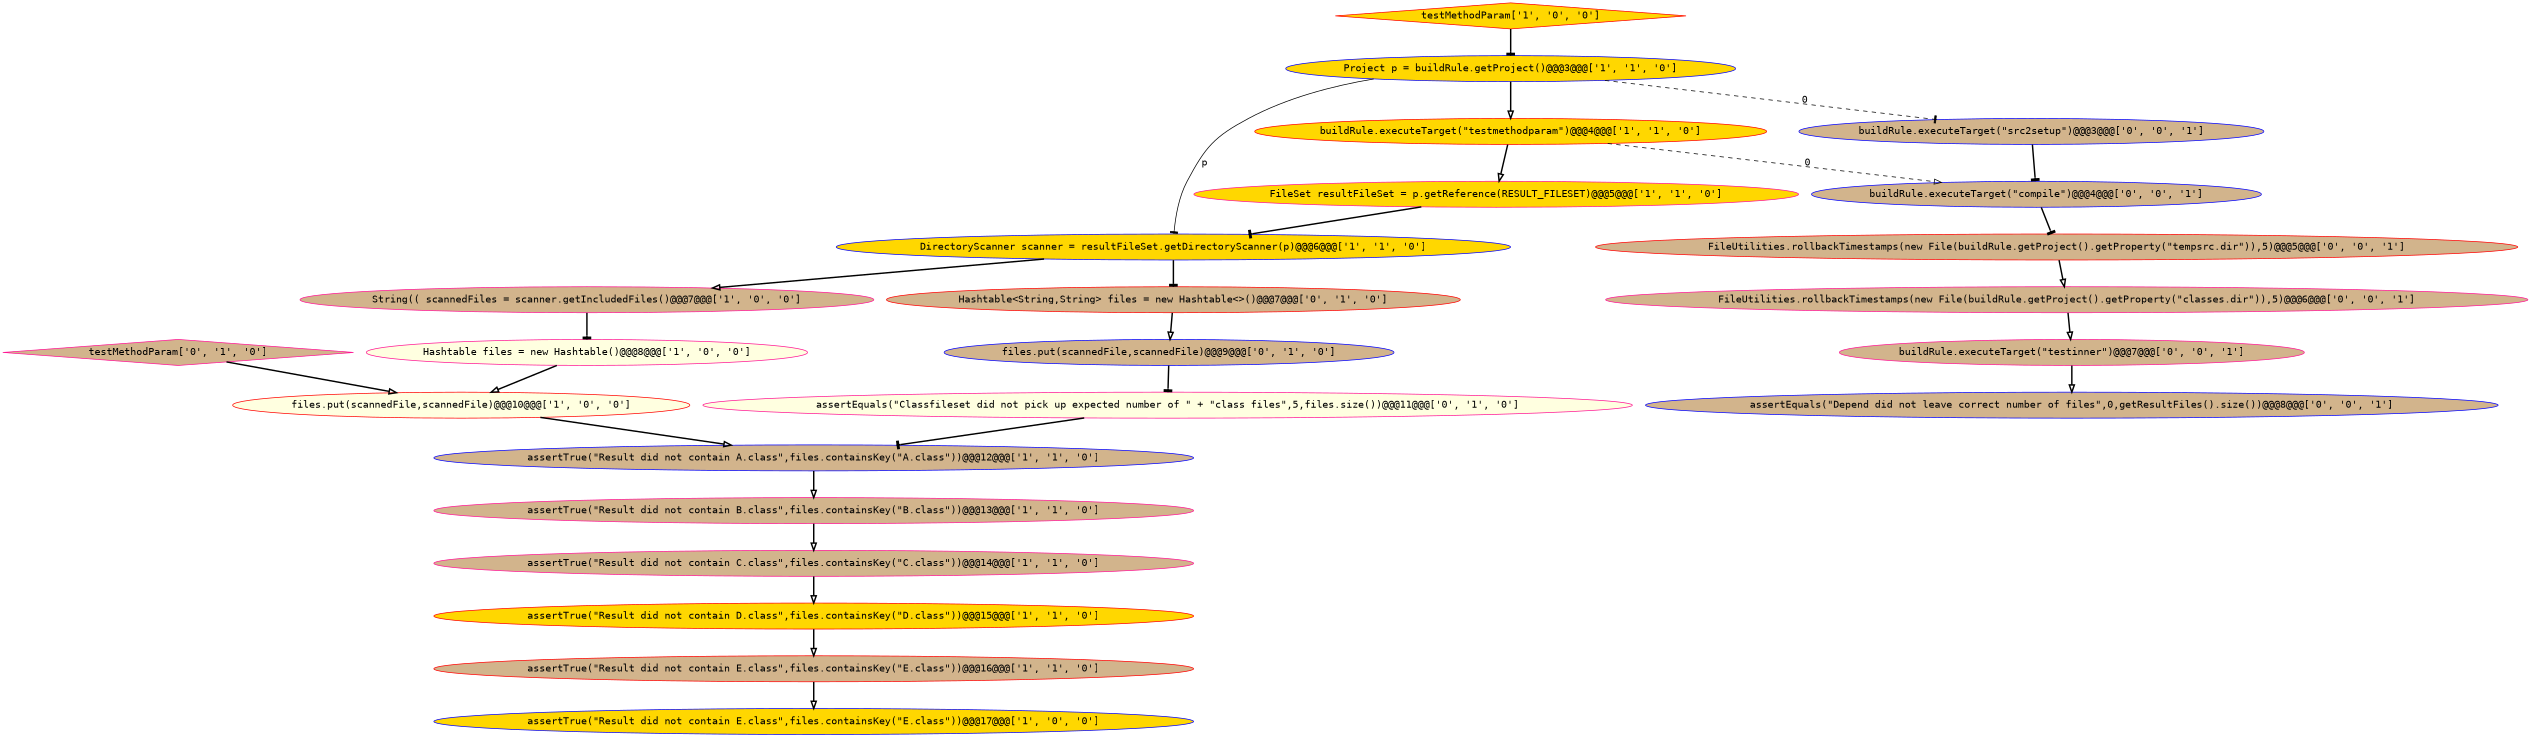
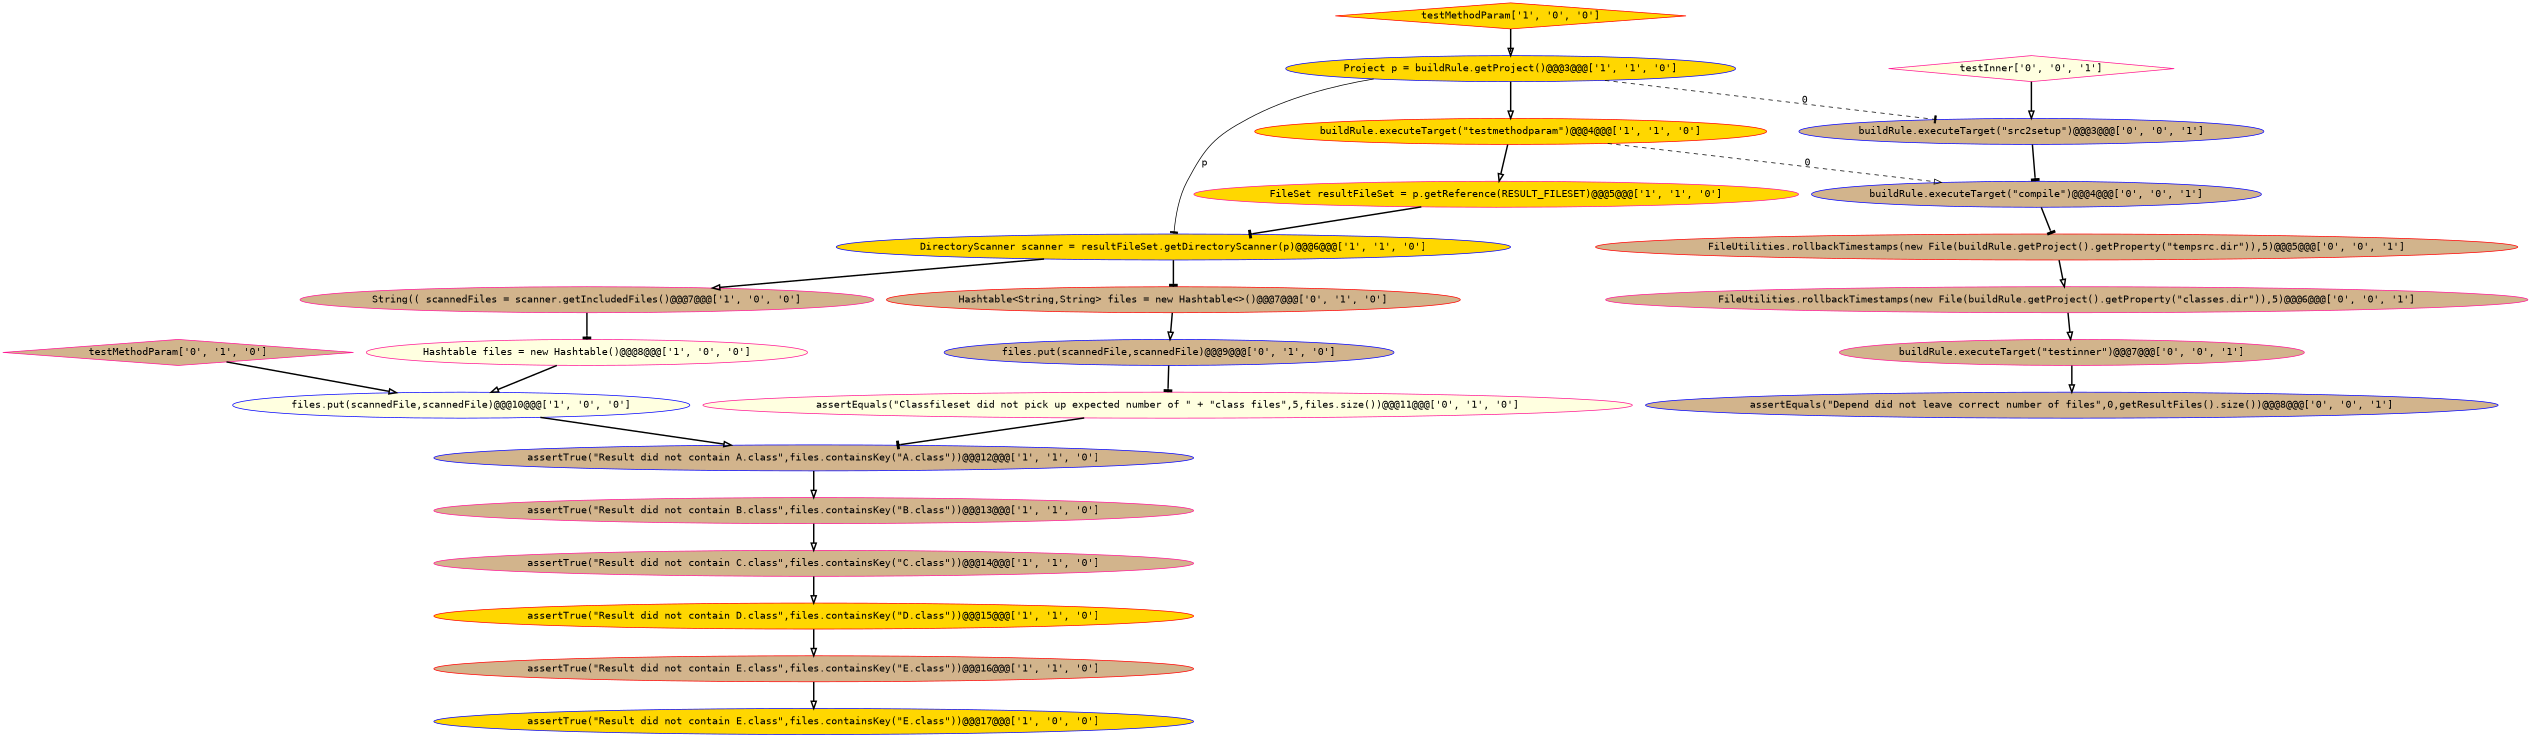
(1511, 40) -> (1511, 40)
none -> (2031, 69)
(461, 405) -> (461, 405)
